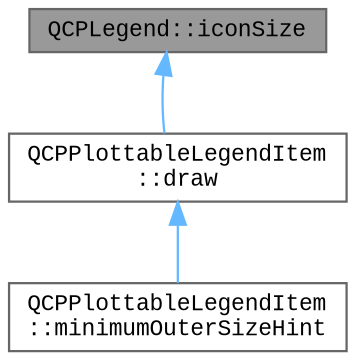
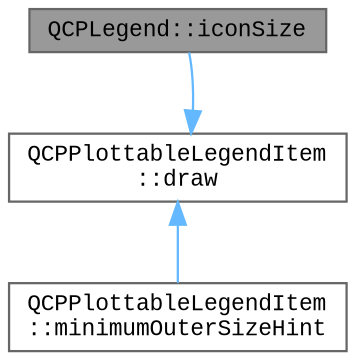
(163, 104) -> (193, 81)
